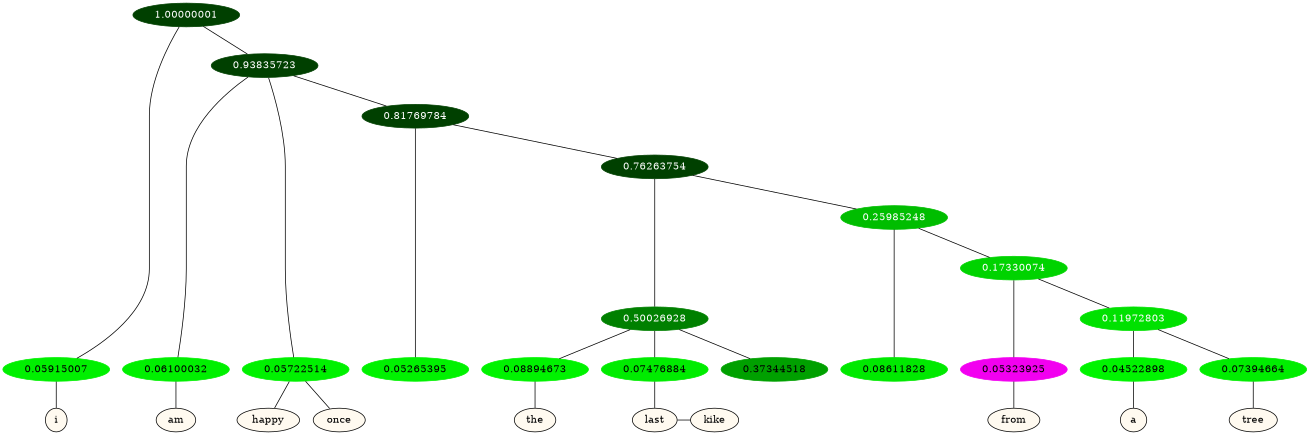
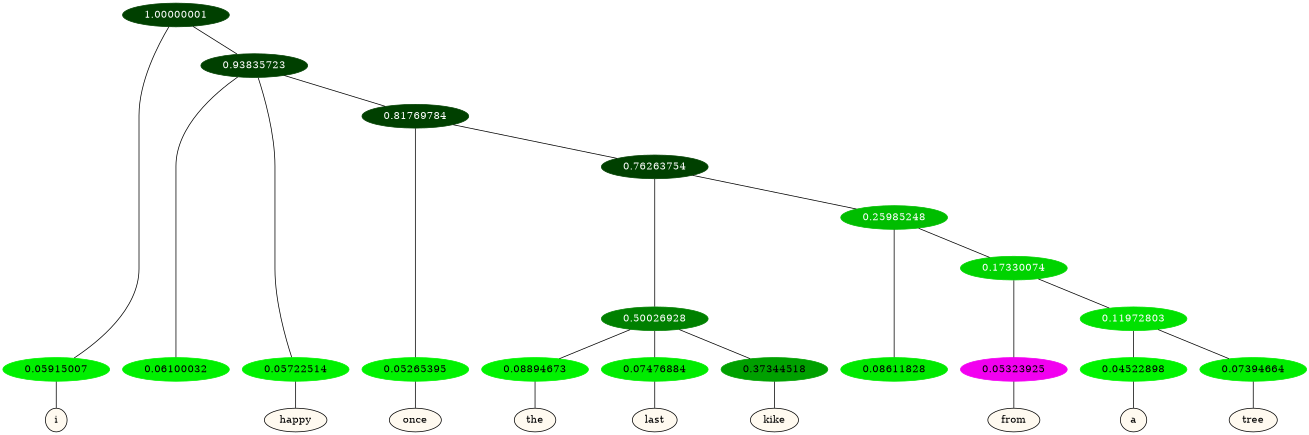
(318, 395) -> (415, 395)
(176, 420) -> none
(684, 420) -> (774, 395)
